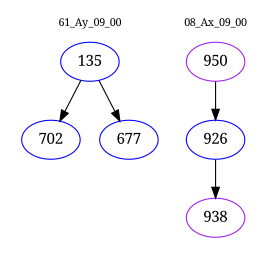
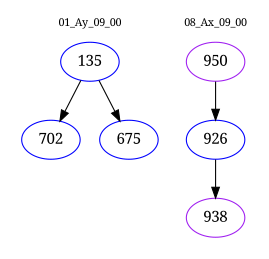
(90, 23) -> (90, 23)
(129, 140) -> (129, 140)
